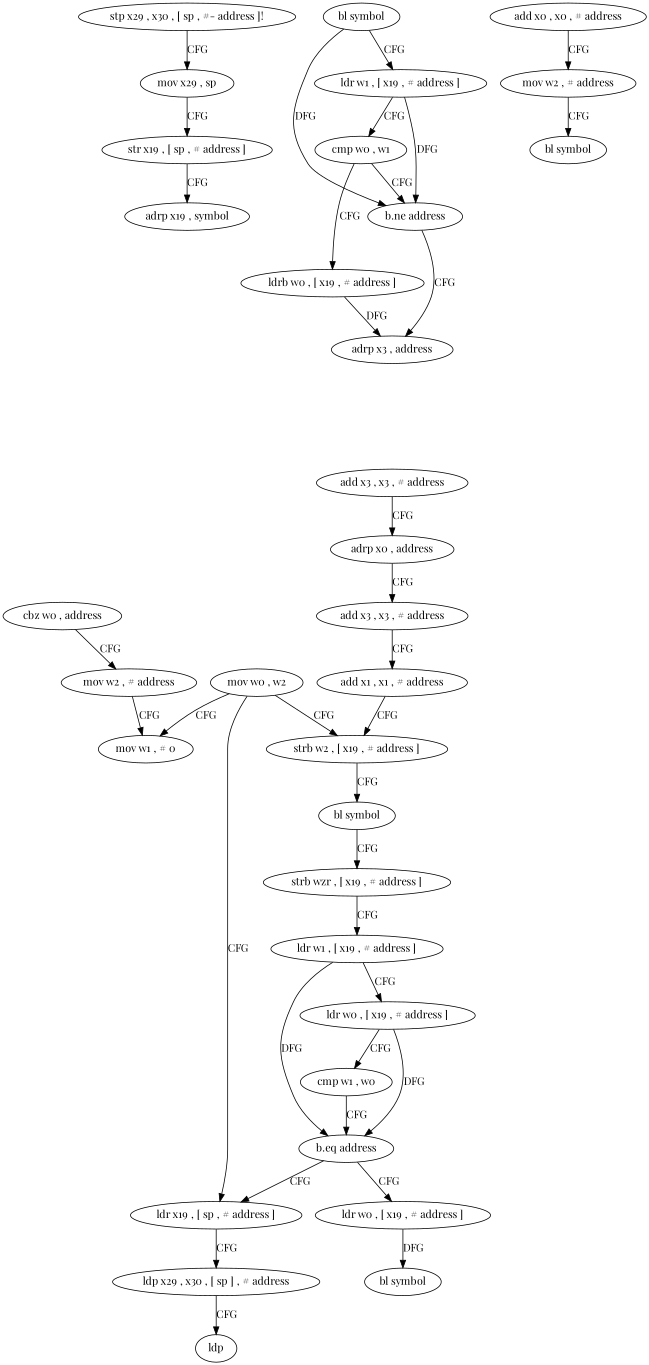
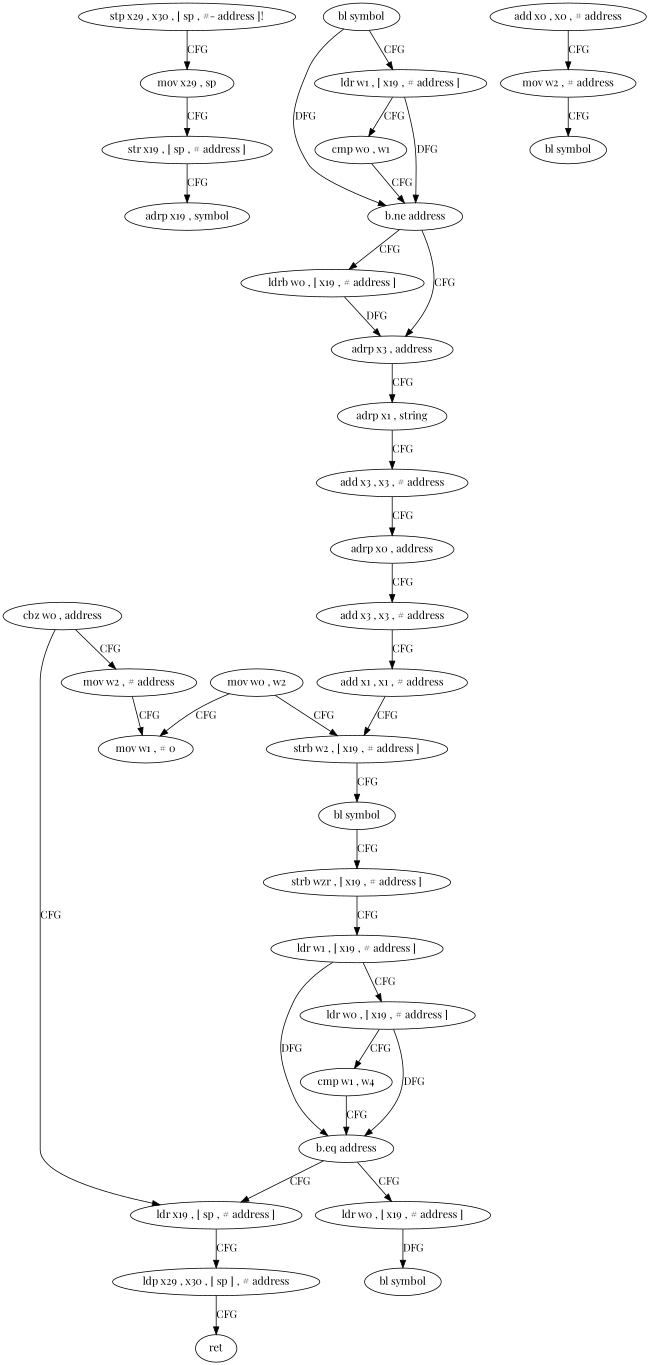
(338, 211) -> (377, 247)
none -> (392, 416)
(228, 943) -> (40, 953)
(346, 1082) -> (346, 1082)
(216, 1348) -> (216, 1348)
